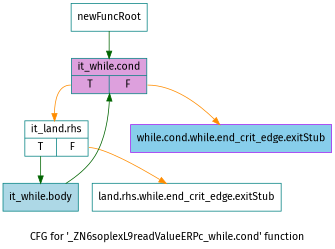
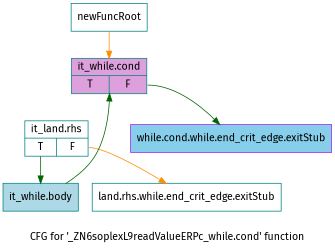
(109, 41) -> (109, 41)
(57, 96) -> none
(184, 96) -> (184, 96)
